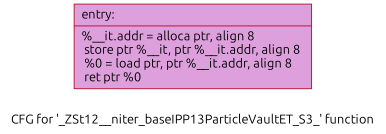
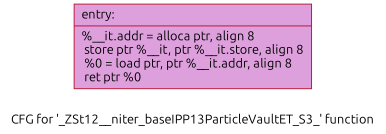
(191, 50) -> (193, 50)
